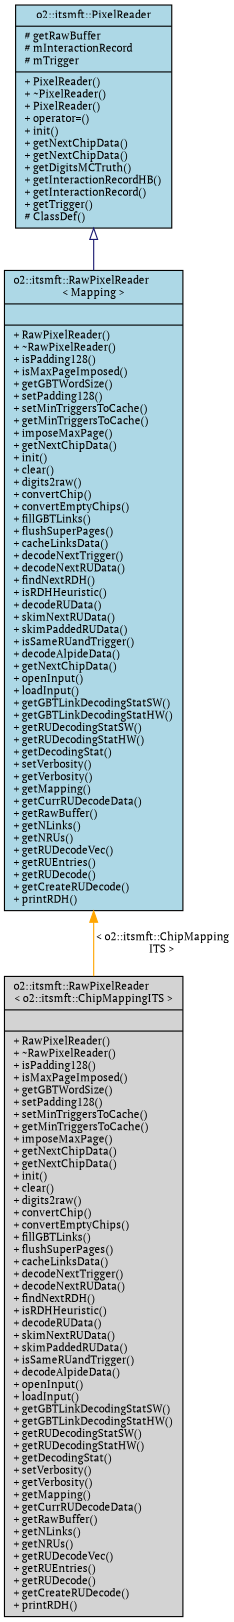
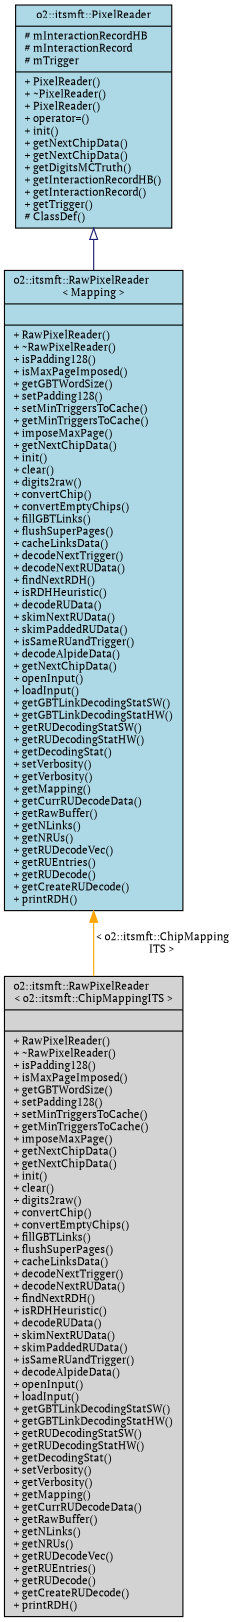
(63, 36) -> (86, 36)
